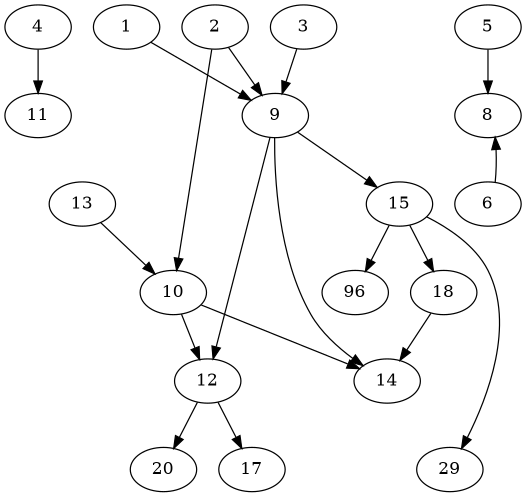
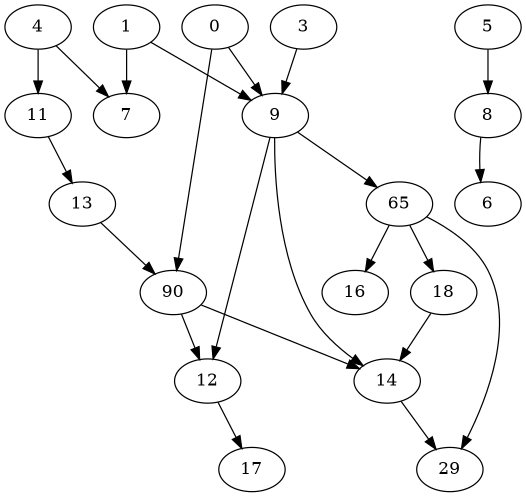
(215, 27) -> (215, 27)
none -> (127, 116)
none -> (57, 154)
(496, 166) -> (480, 153)
(399, 204) -> (399, 204)
(173, 293) -> (173, 293)
(355, 293) -> (355, 293)
none -> (415, 420)
(163, 470) -> none
